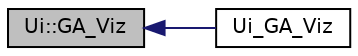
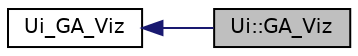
(190, 28) -> (188, 28)
